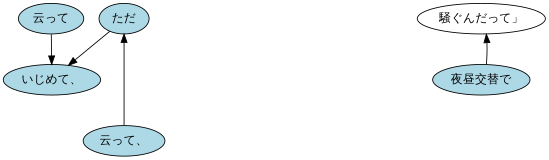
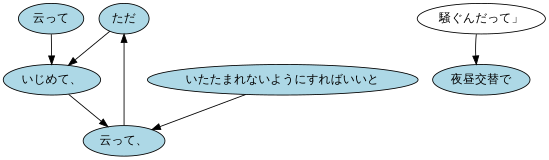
(487, 54) -> (476, 45)
none -> (283, 80)
none -> (85, 108)
